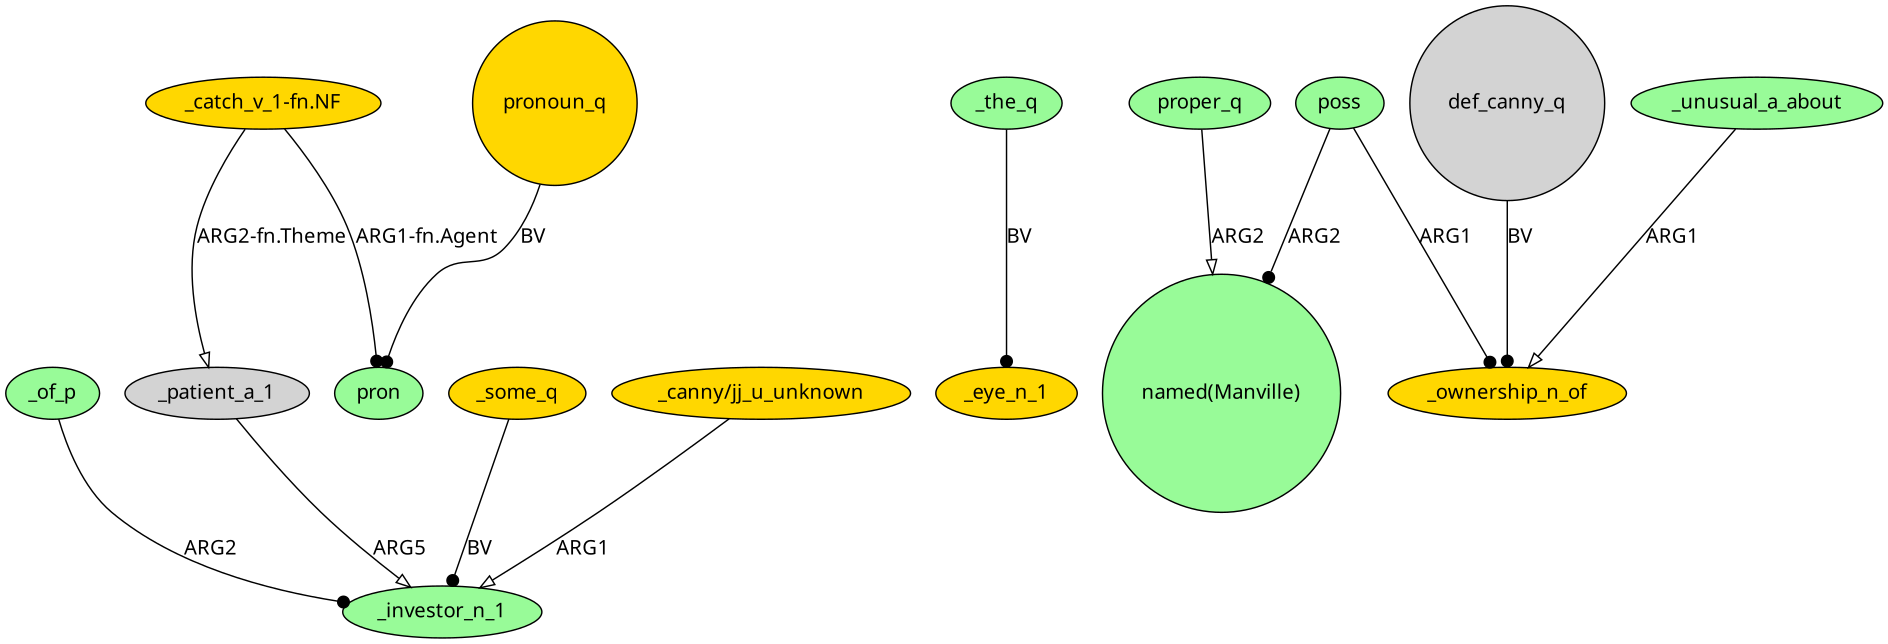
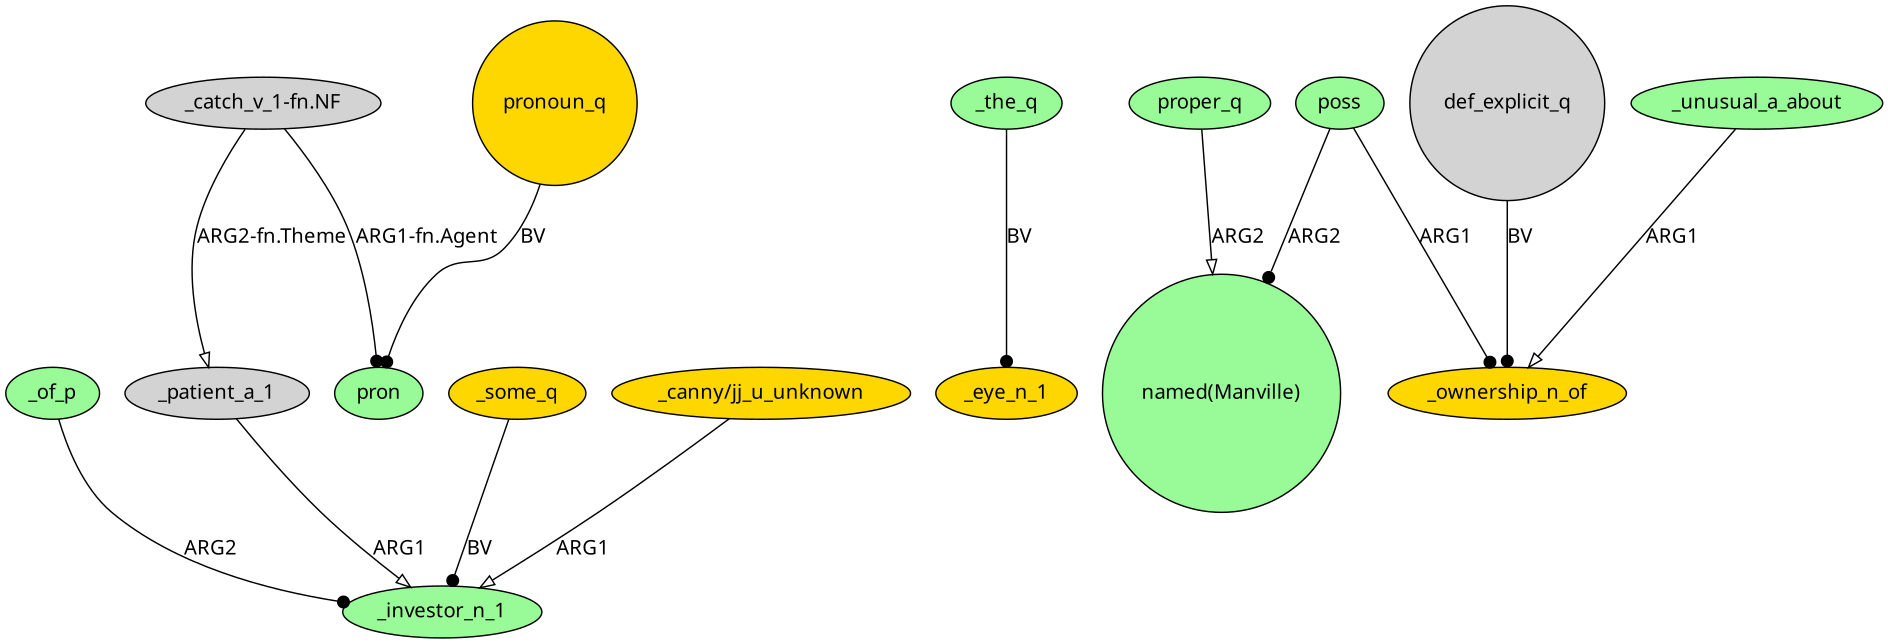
(263, 103) -> (263, 103)
(1507, 103) -> (1507, 103)
(400, 549) -> (400, 549)
